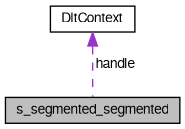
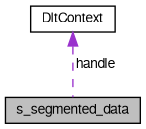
(93, 110) -> (73, 110)
